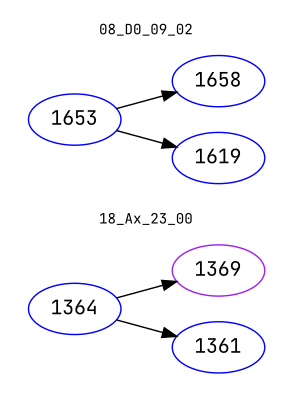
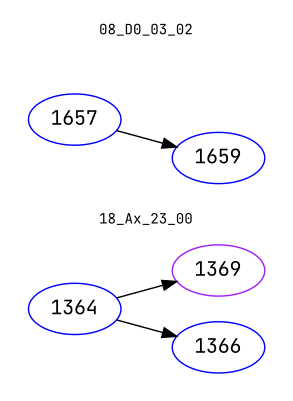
(147, 31) -> (147, 31)
(219, 81) -> none
(75, 120) -> (75, 120)
(219, 158) -> (219, 158)
(219, 347) -> (219, 347)
